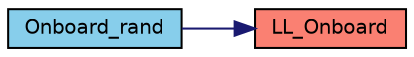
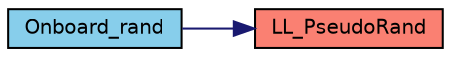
(331, 29) -> (349, 29)
